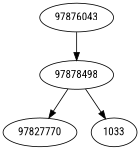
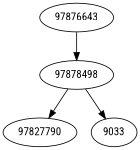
(77, 18) -> (77, 18)
(40, 132) -> (40, 132)
(114, 132) -> (114, 132)
